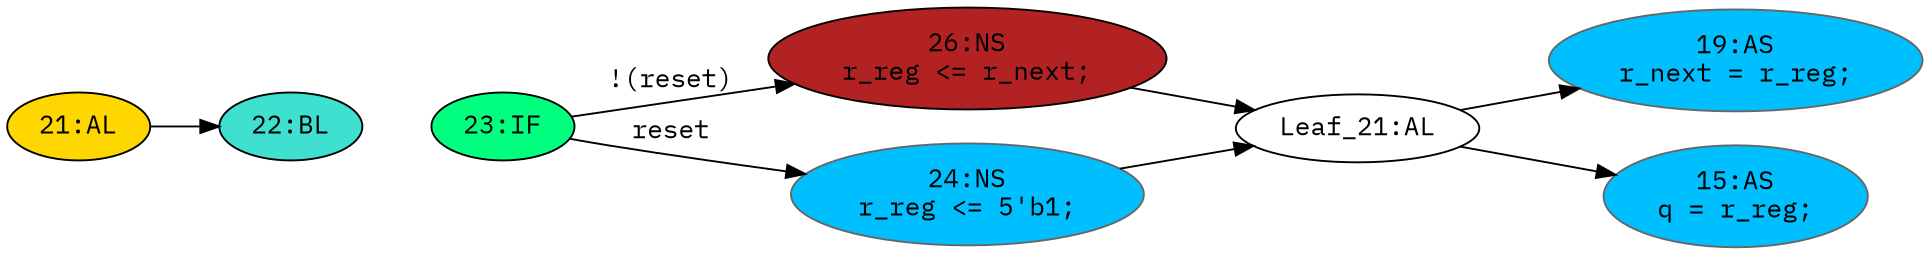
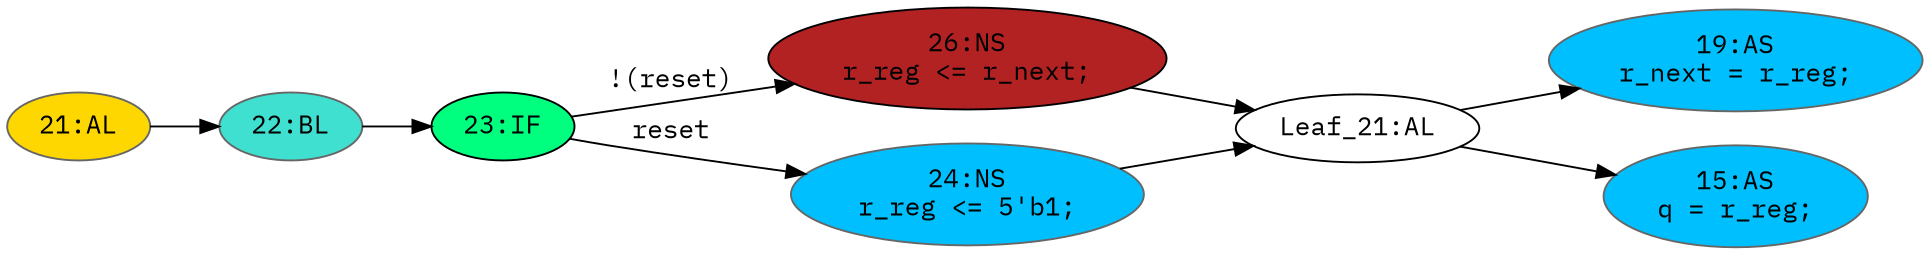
(79, 126) -> (79, 126)
(291, 126) -> (291, 126)
none -> (387, 126)
